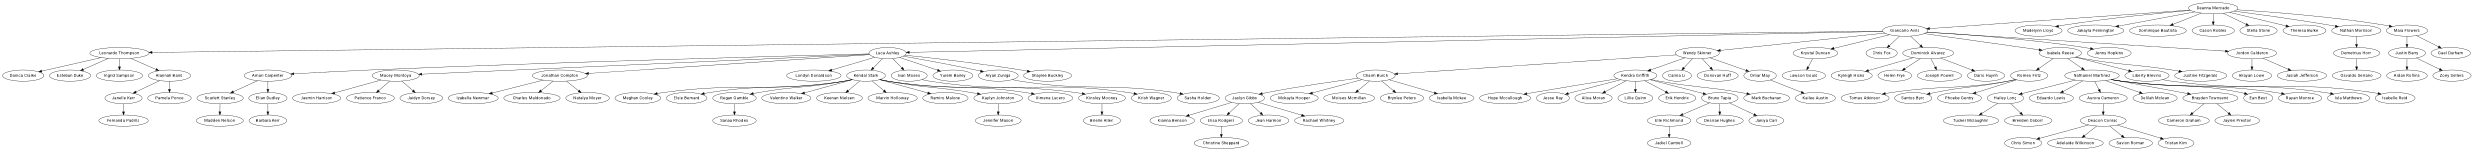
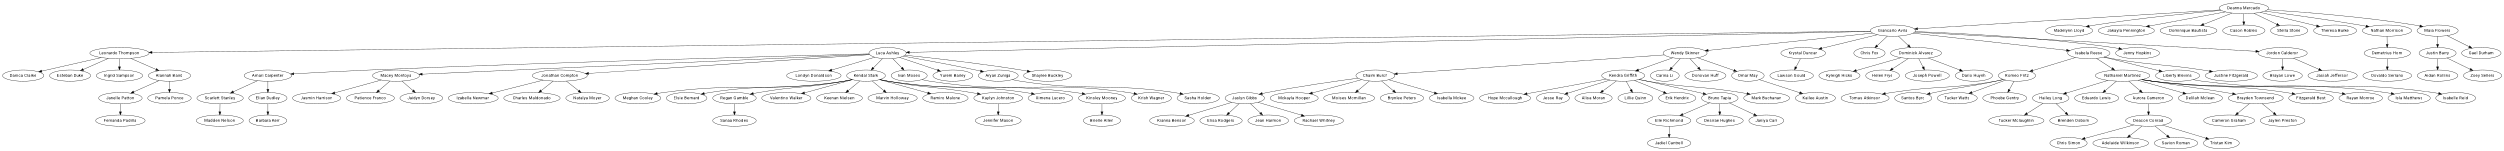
(124, 98) -> (120, 98)
none -> (1957, 98)
(2258, 98) -> (2311, 98)
(1221, 143) -> none
